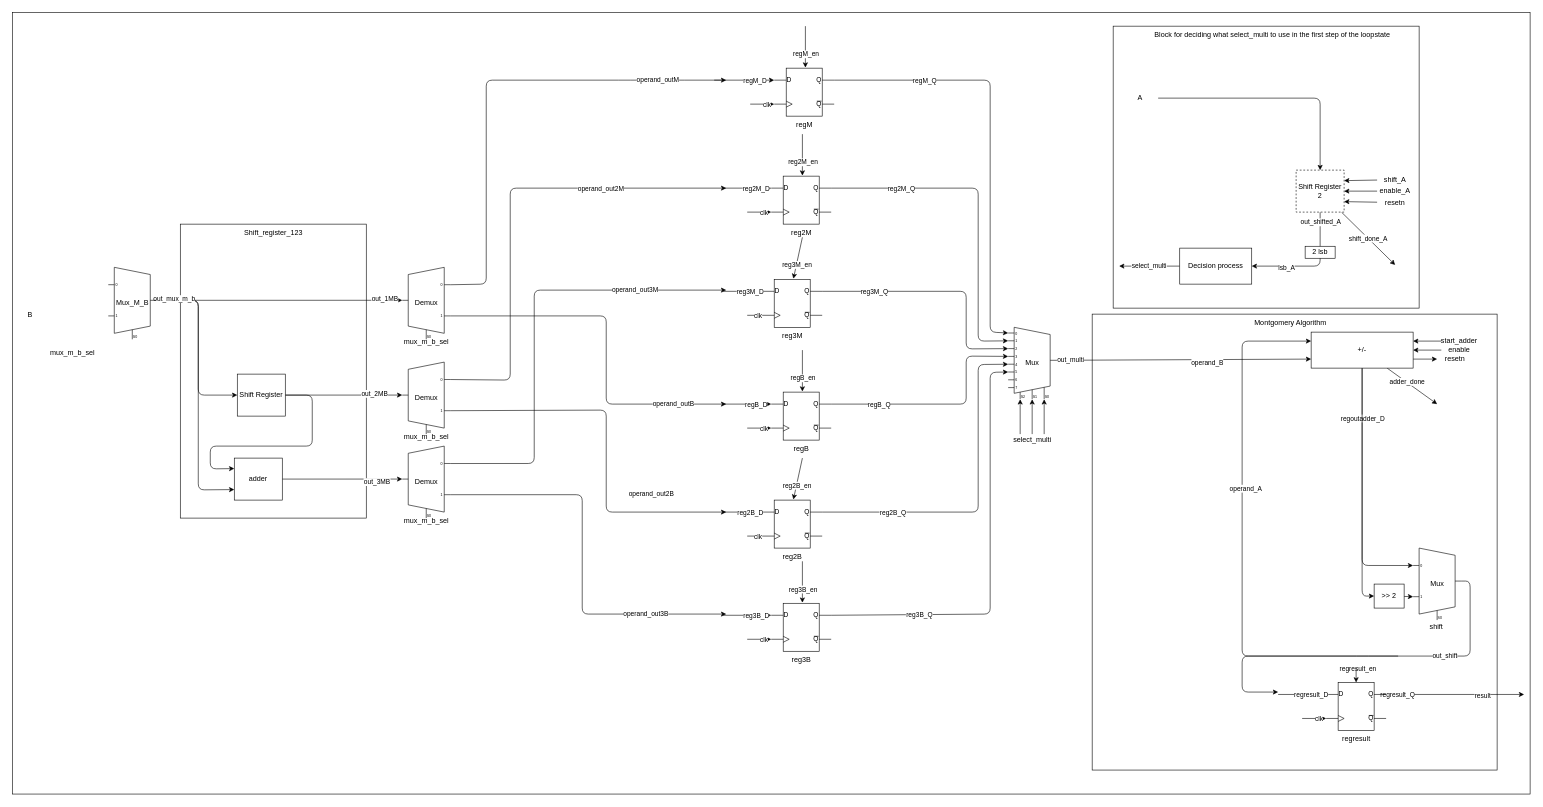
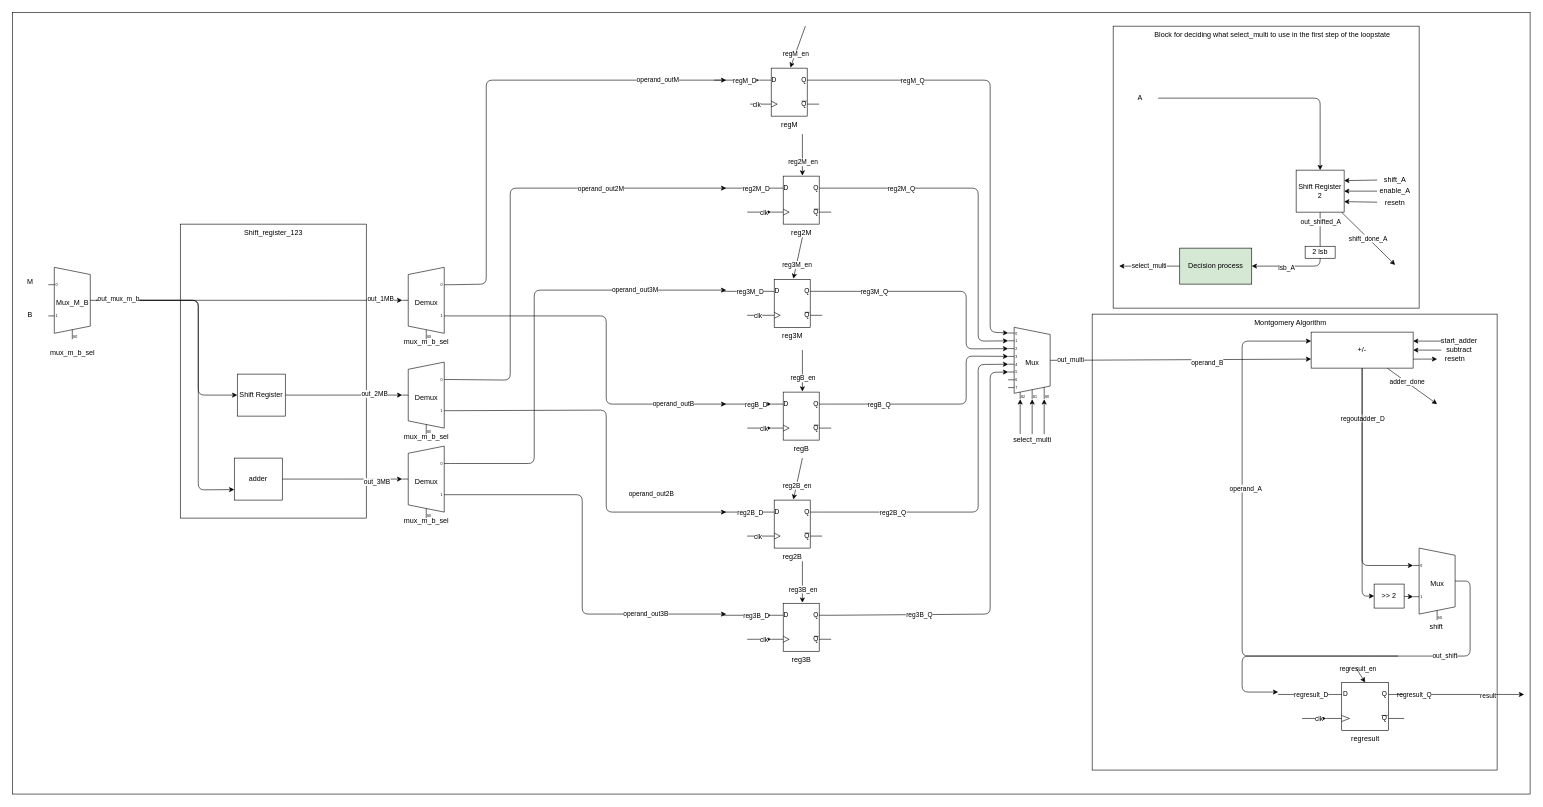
(804, 92) -> (789, 92)
(1320, 191) -> (1320, 191)
(1216, 266) -> (1216, 266)
none -> (30, 282)
(132, 303) -> (72, 303)
(1460, 350) -> (1460, 350)
(210, 461) -> none
(1356, 707) -> (1365, 707)
